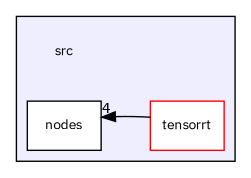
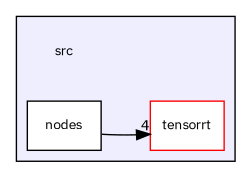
(133, 117) -> (119, 135)
